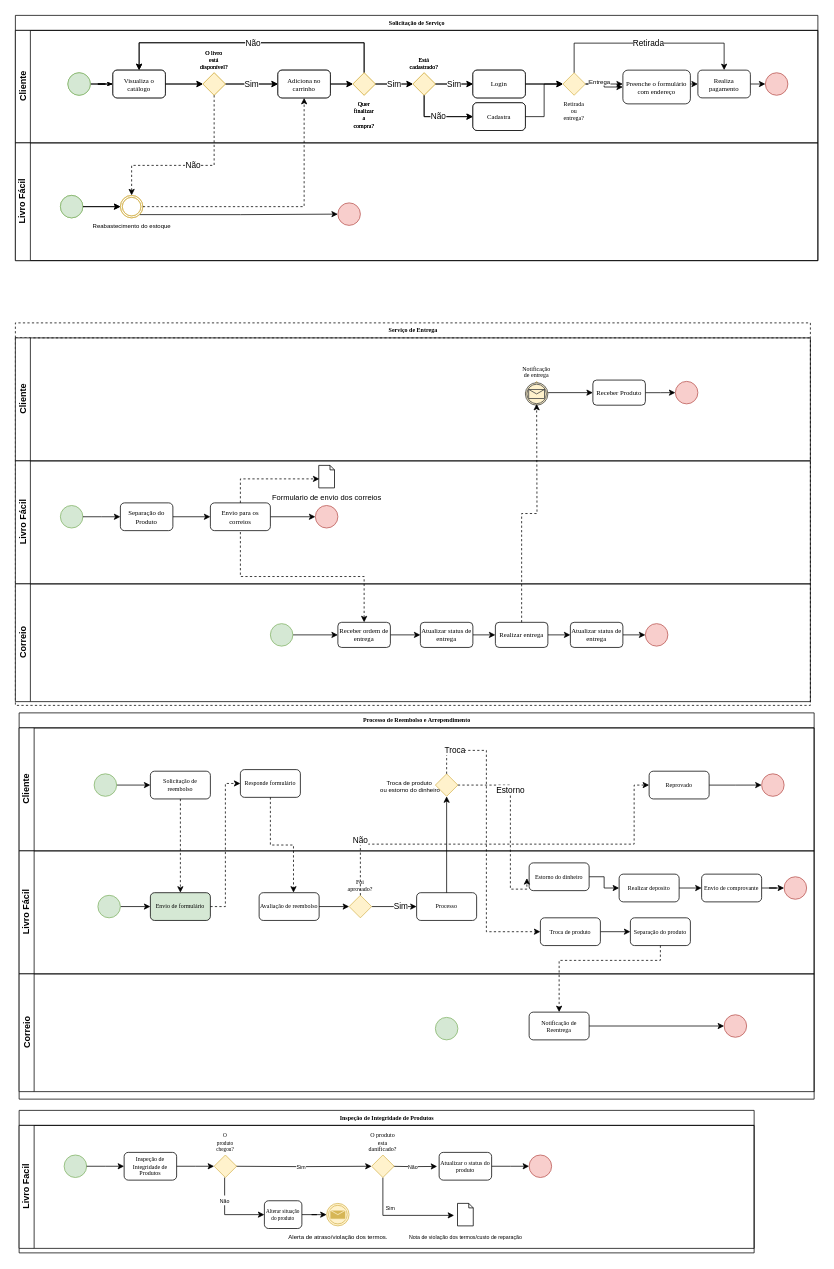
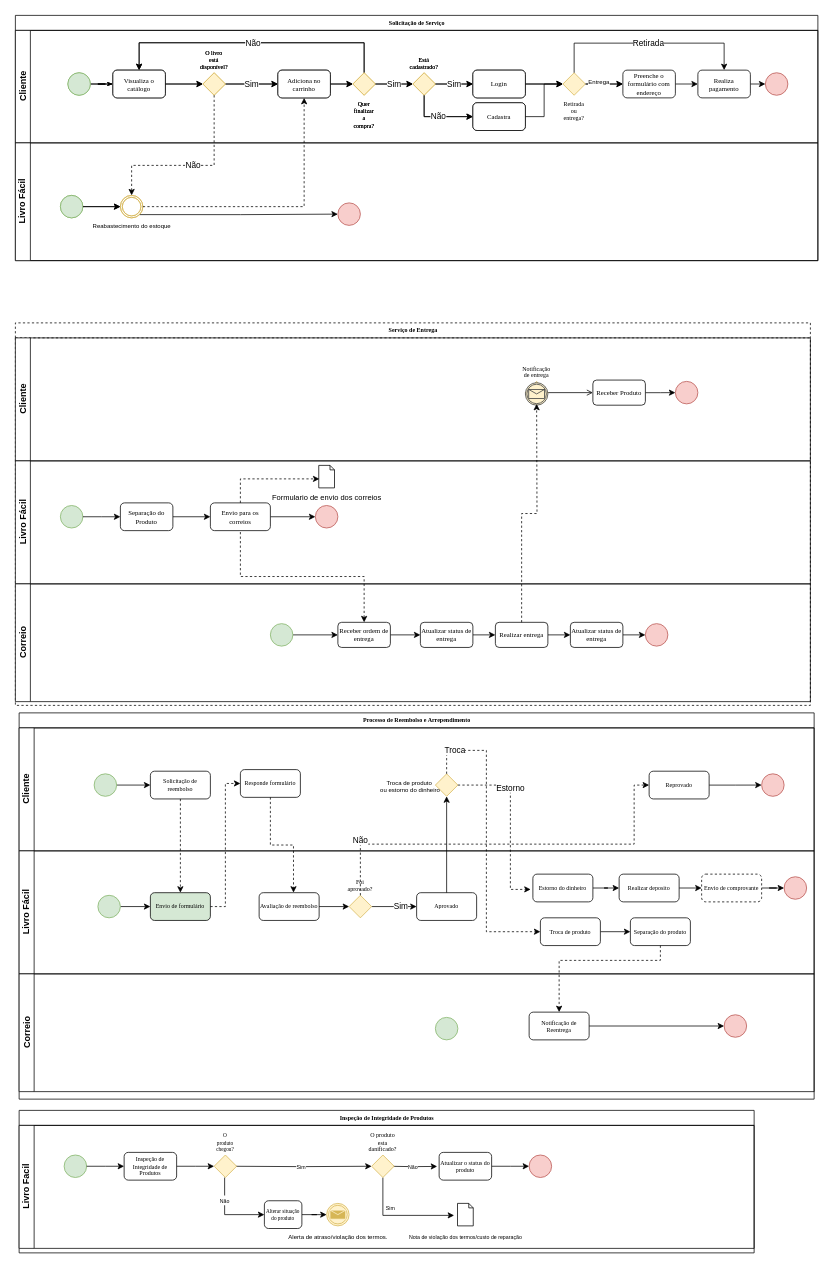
(657, 87) -> (649, 84)
(586, 393) -> (588, 393)
(559, 877) -> (563, 888)
(732, 888) -> (732, 888)
(447, 906) -> (447, 906)
